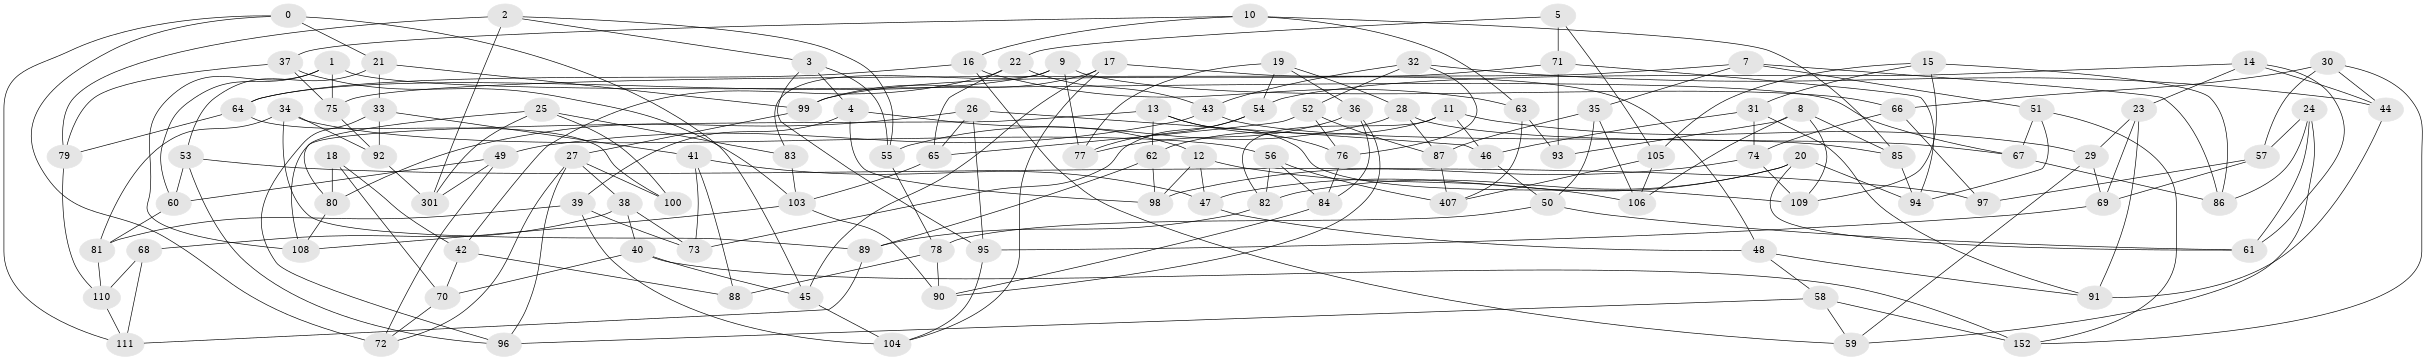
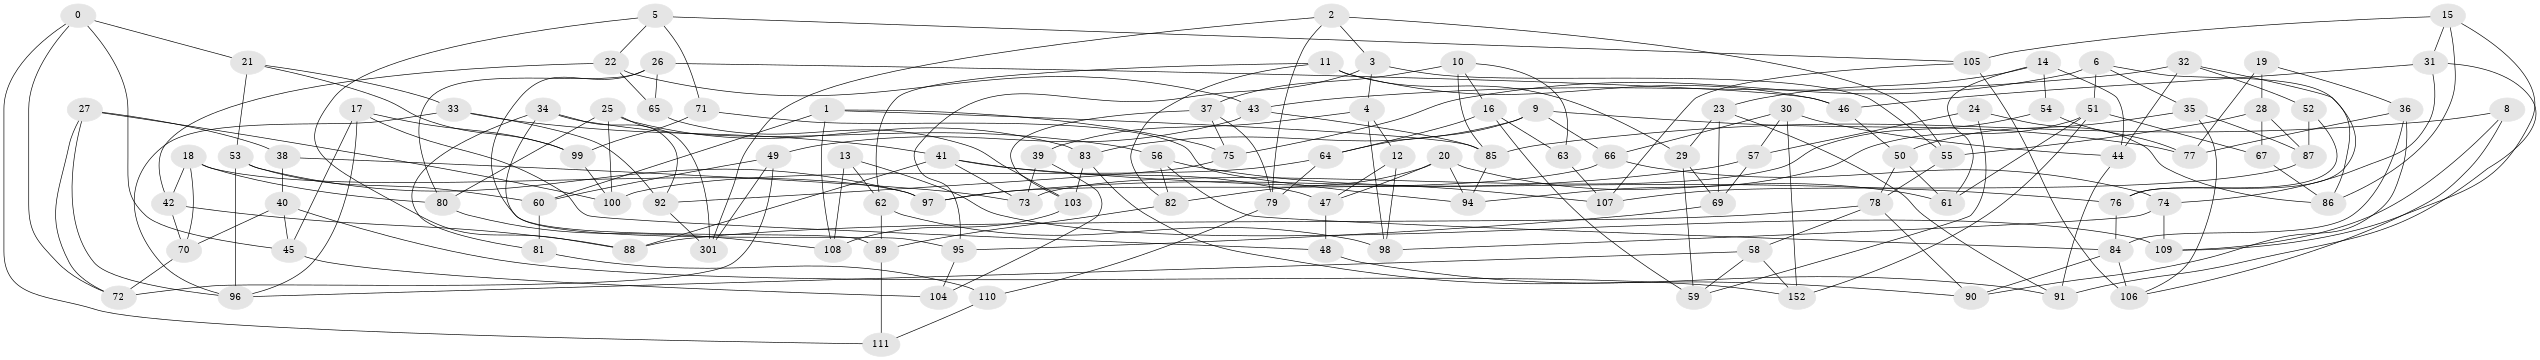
(1746, 63) -> (2097, 63)
(1220, 85) -> (1162, 123)
(1269, 86) -> none
none -> (327, 108)
(708, 129) -> (591, 175)
(1249, 132) -> (1528, 186)
(1072, 143) -> none
(1558, 157) -> none
none -> (469, 182)
(1417, 182) -> (2121, 270)
(2294, 185) -> (2020, 157)
(1449, 204) -> (1605, 204)
(334, 218) -> none
(1020, 224) -> (335, 228)
(881, 234) -> (1377, 274)
(144, 251) -> none
(1790, 274) -> (1815, 227)
